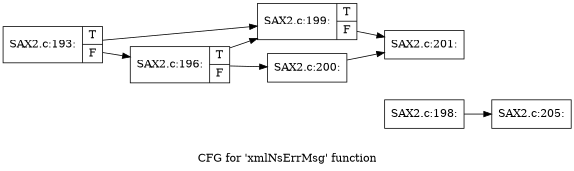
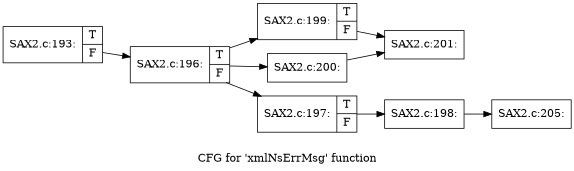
(176, 34) -> none
none -> (307, 114)
